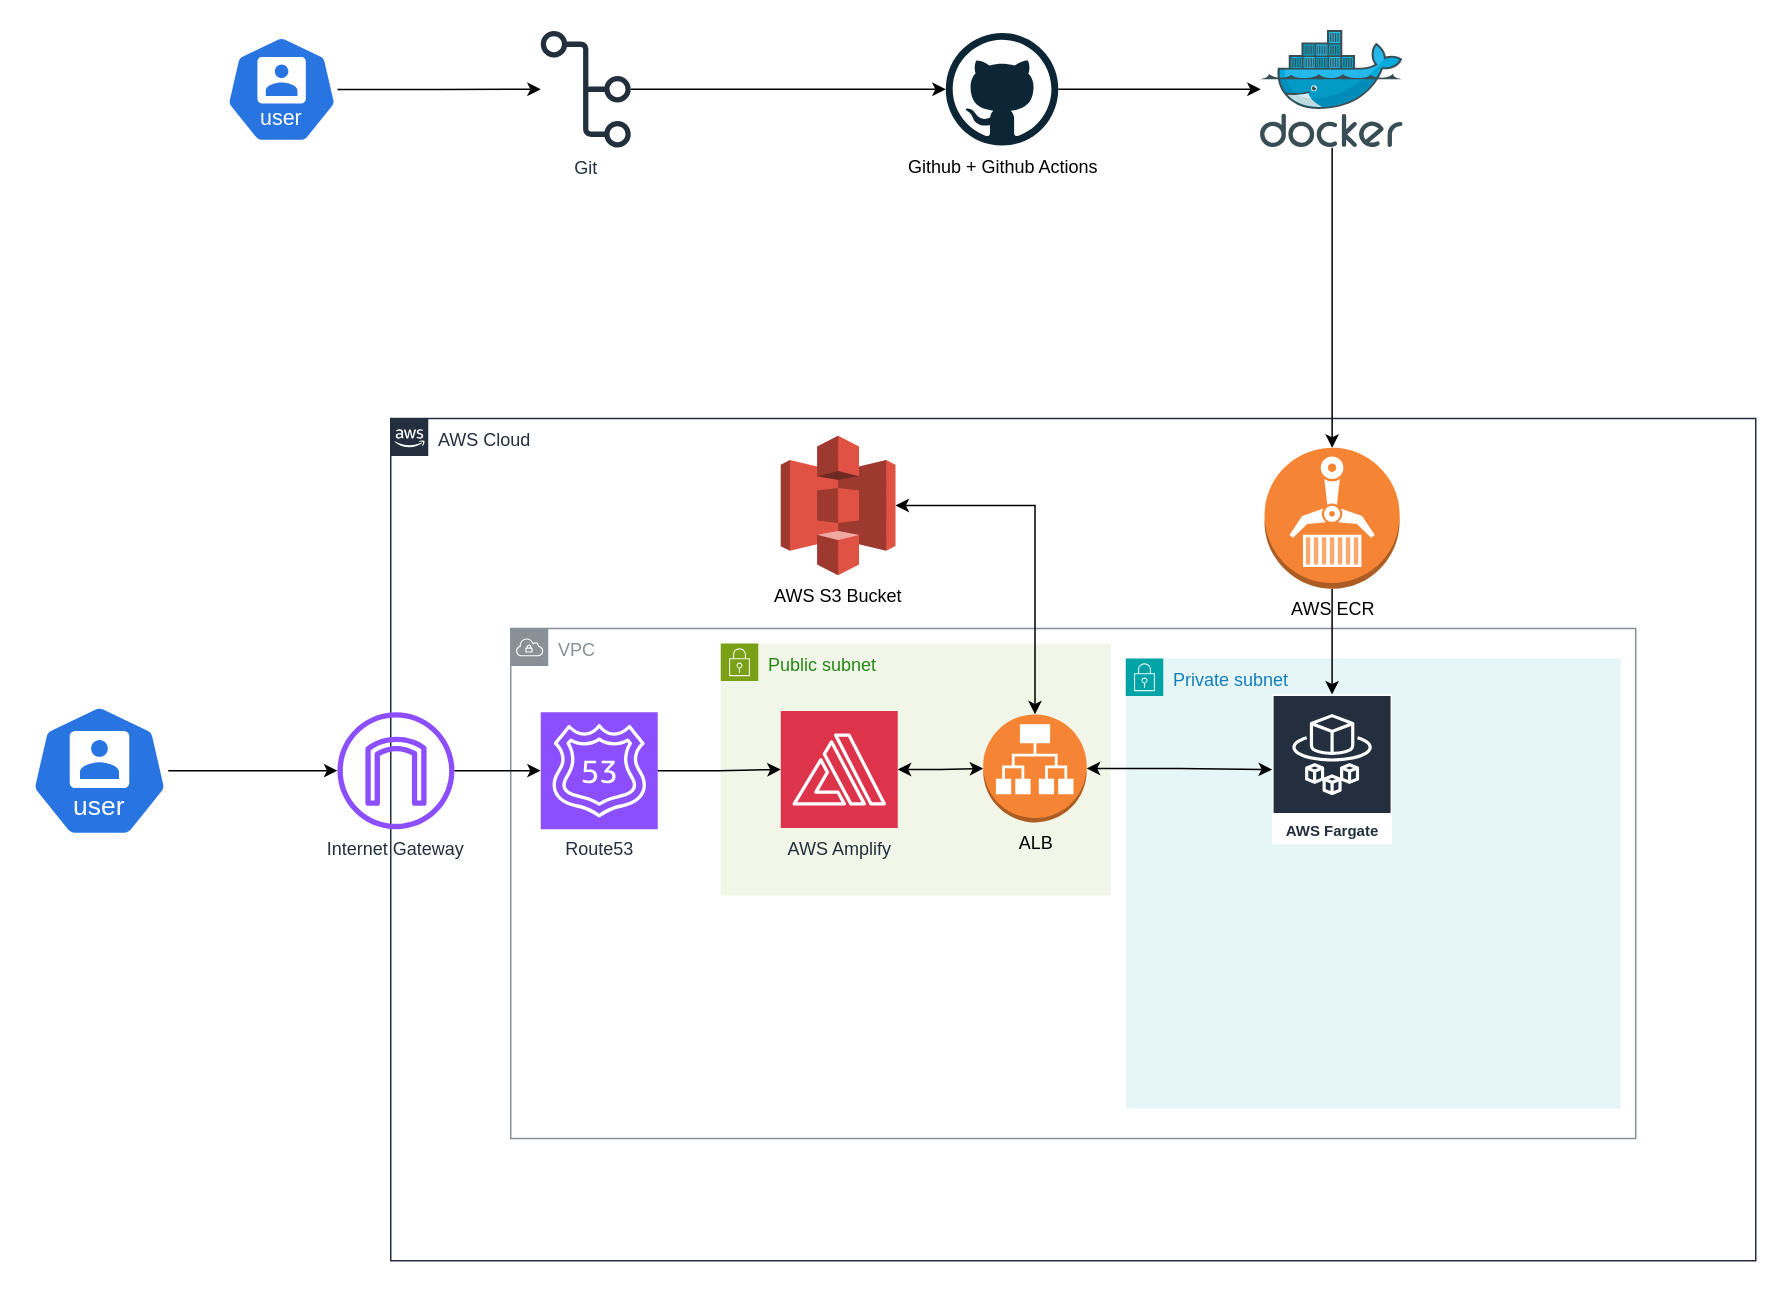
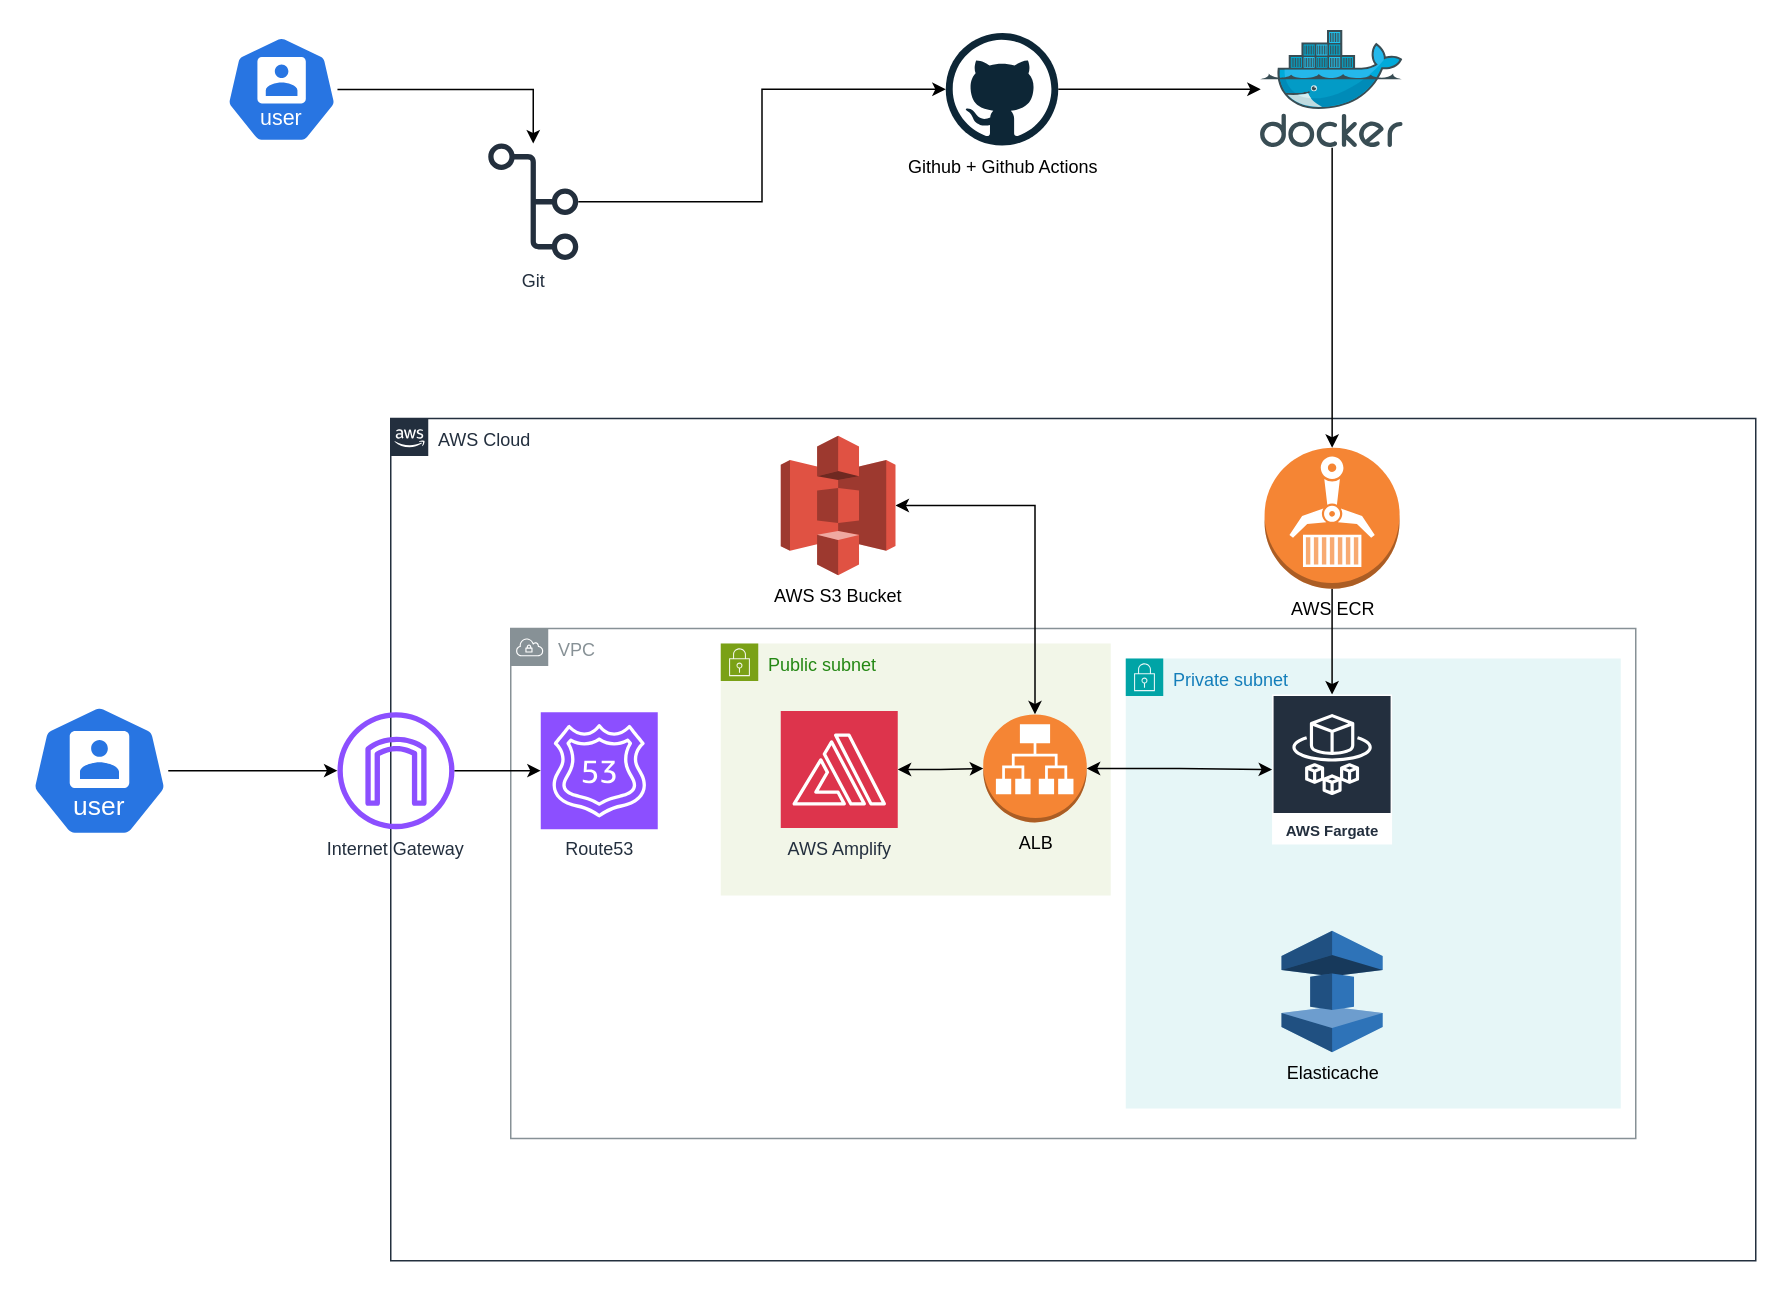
(586, 89) -> (533, 202)
(714, 771) -> none
none -> (1332, 992)
